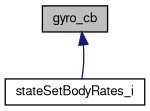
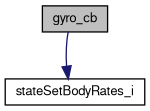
(84, 62) -> (66, 49)
